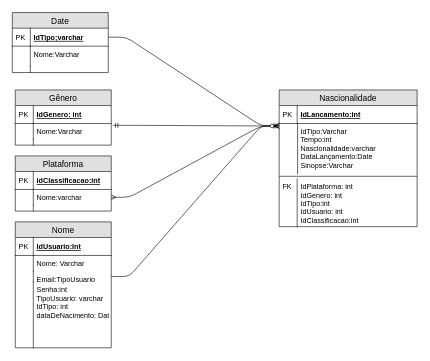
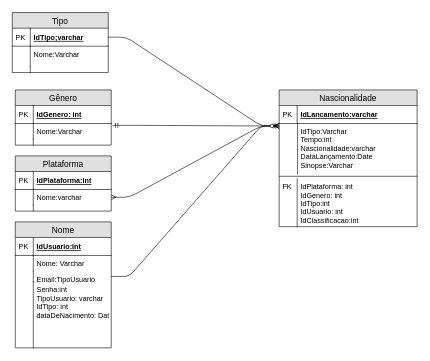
(60, 21) -> (60, 21)
(331, 115) -> (340, 115)
(70, 181) -> (66, 181)
